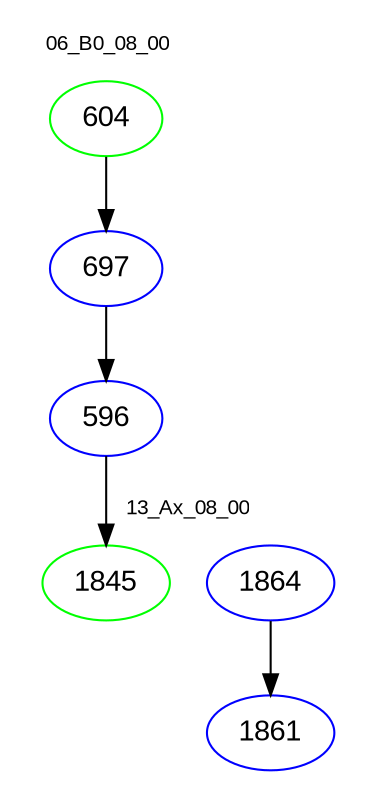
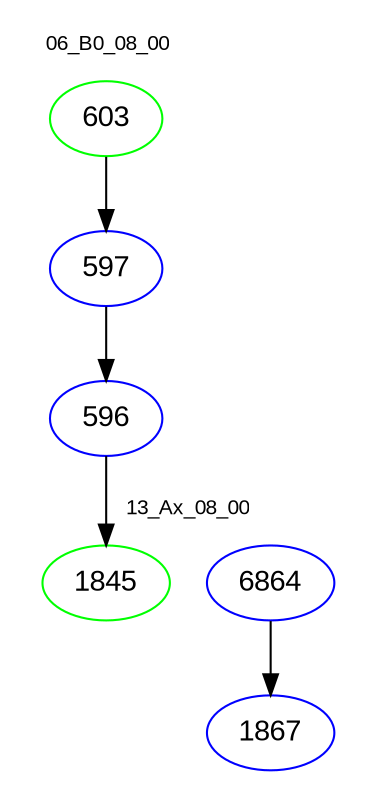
(106, 119) -> (106, 119)
(106, 269) -> (106, 269)
(271, 583) -> (271, 583)
(271, 733) -> (271, 733)
